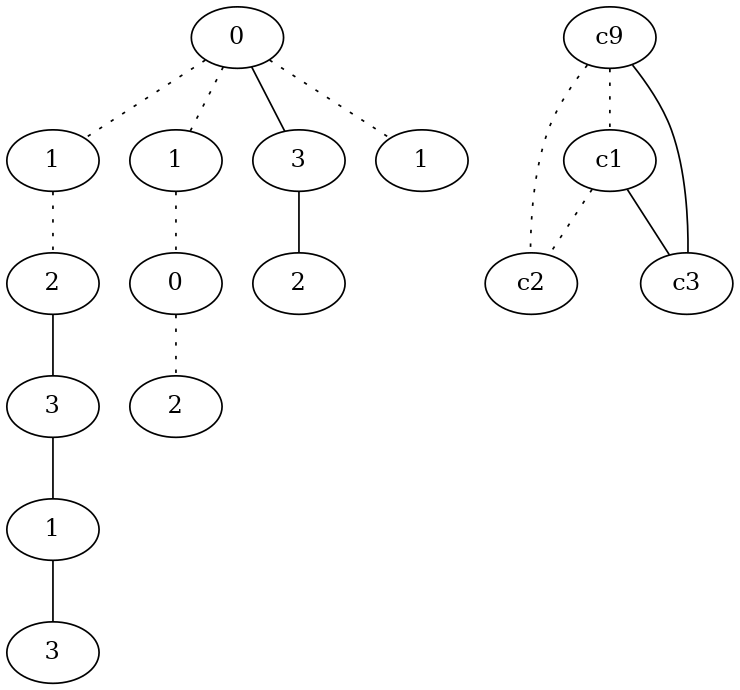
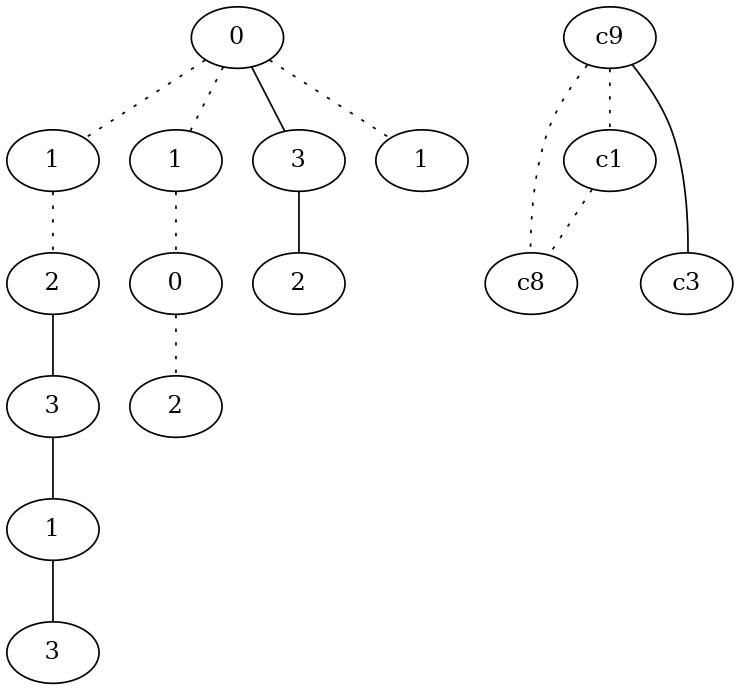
(648, 222) -> none
(531, 284) -> (531, 284)
